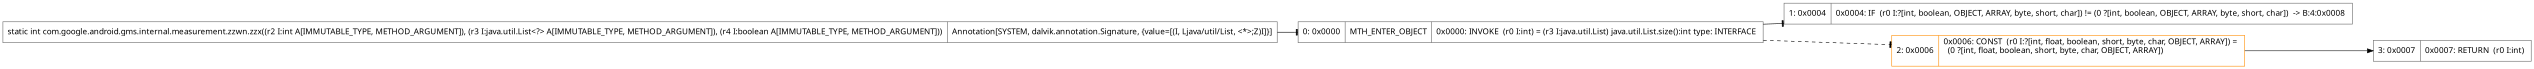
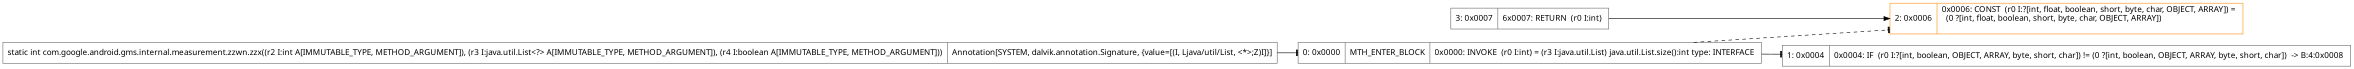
(1388, 32) -> (1388, 53)
(2306, 51) -> (1746, 19)
(2476, 51) -> (1553, 18)
